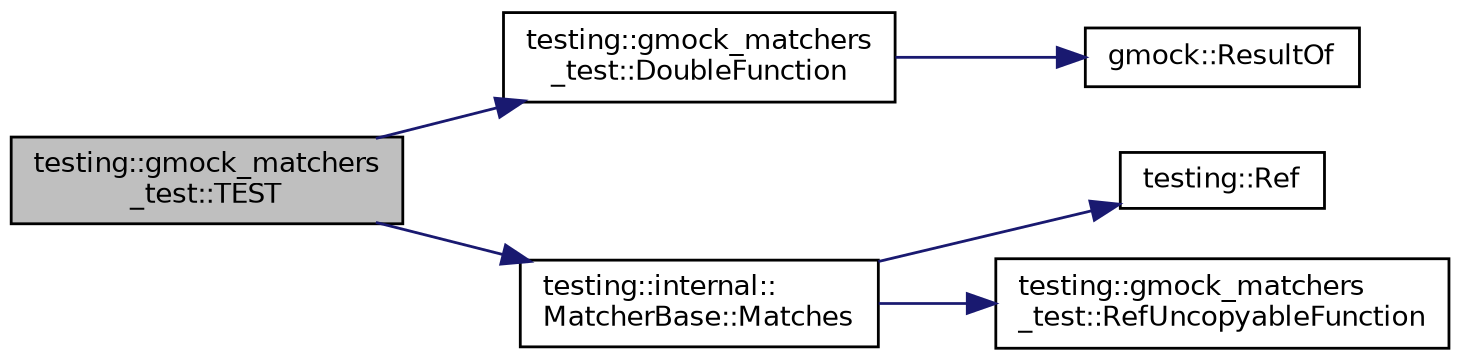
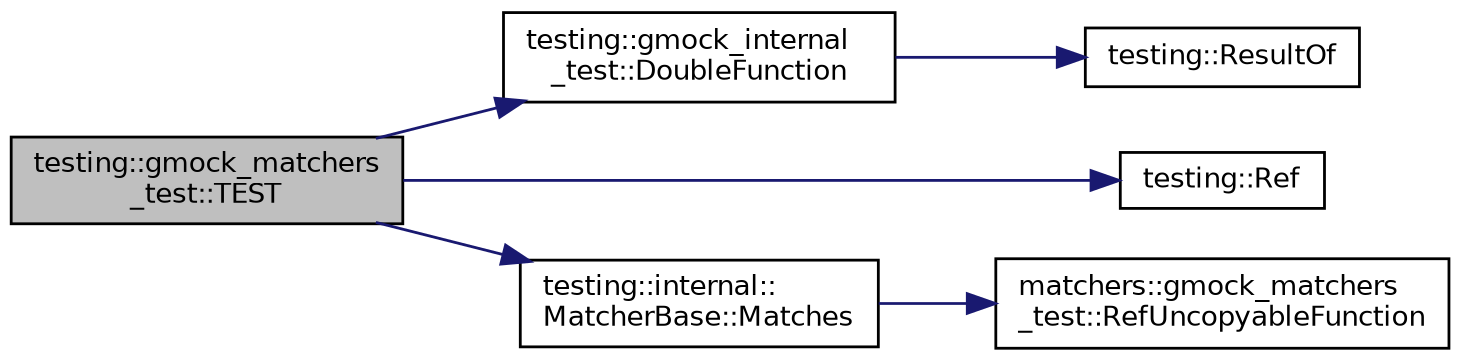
(699, 57) -> (699, 57)
(1222, 57) -> (1222, 57)
(985, 236) -> (747, 180)
(1222, 303) -> (1222, 303)
